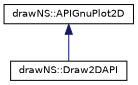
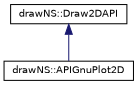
(69, 48) -> (69, 48)
